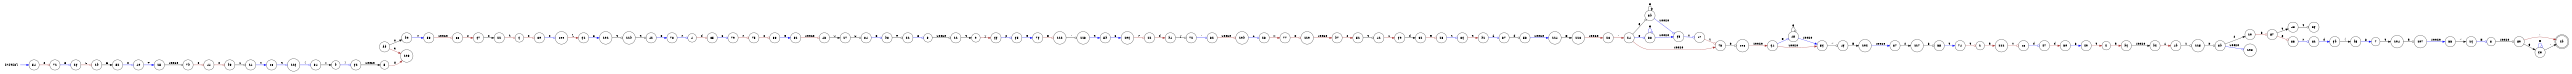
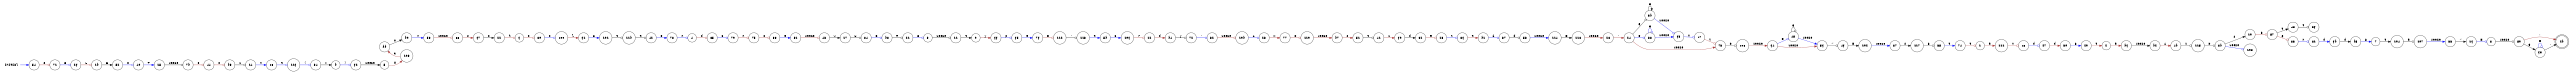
(2345, 40) -> (2345, 40)
(394, 51) -> (395, 56)
